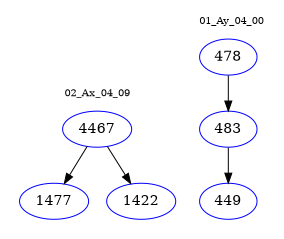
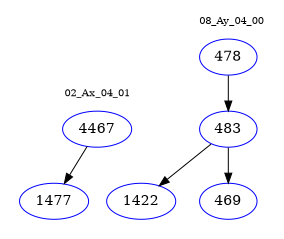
(232, 22) -> (232, 22)
(98, 94) -> (98, 94)
(116, 161) -> (198, 155)
(228, 201) -> (228, 201)
